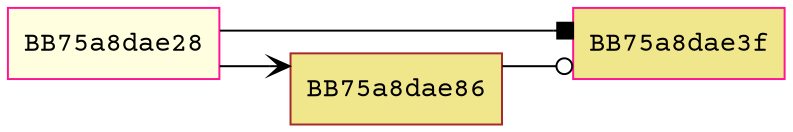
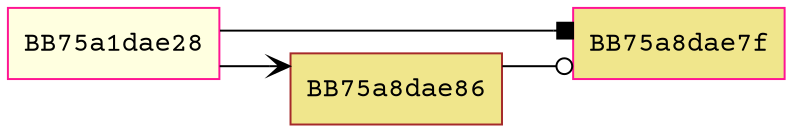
(114, 43) -> (114, 43)
(679, 43) -> (679, 43)
